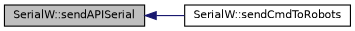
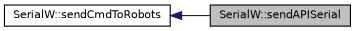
(170, 16) -> (196, 16)
